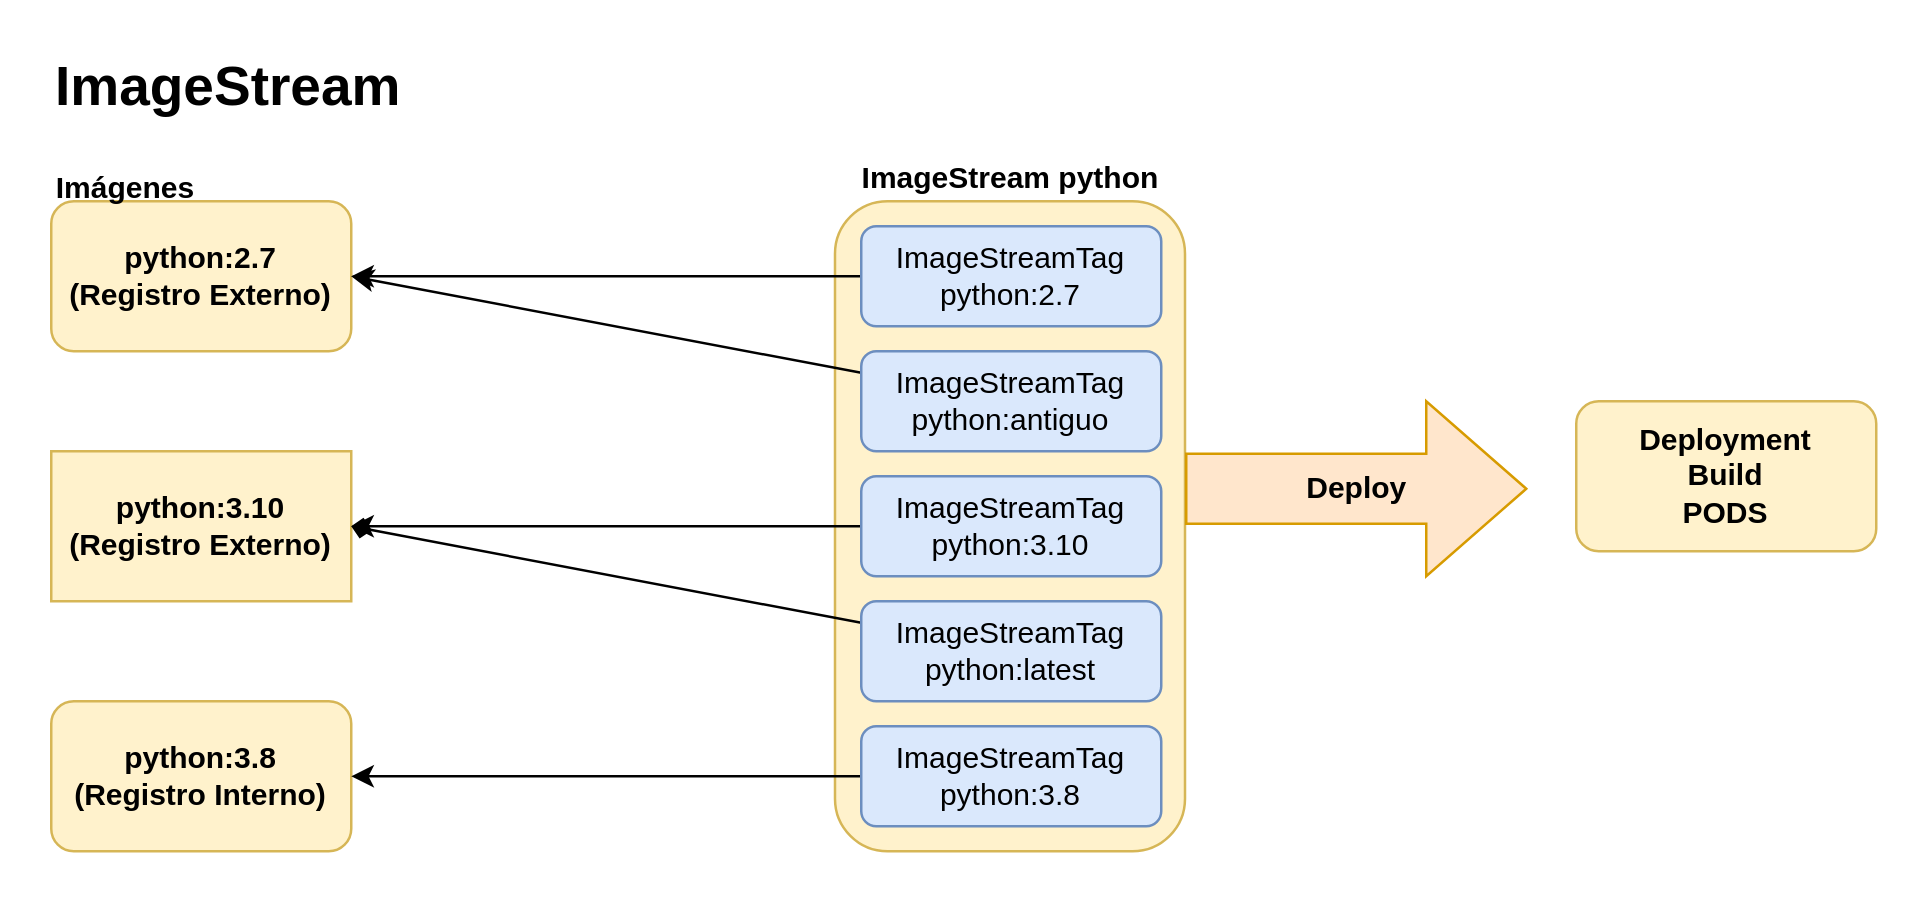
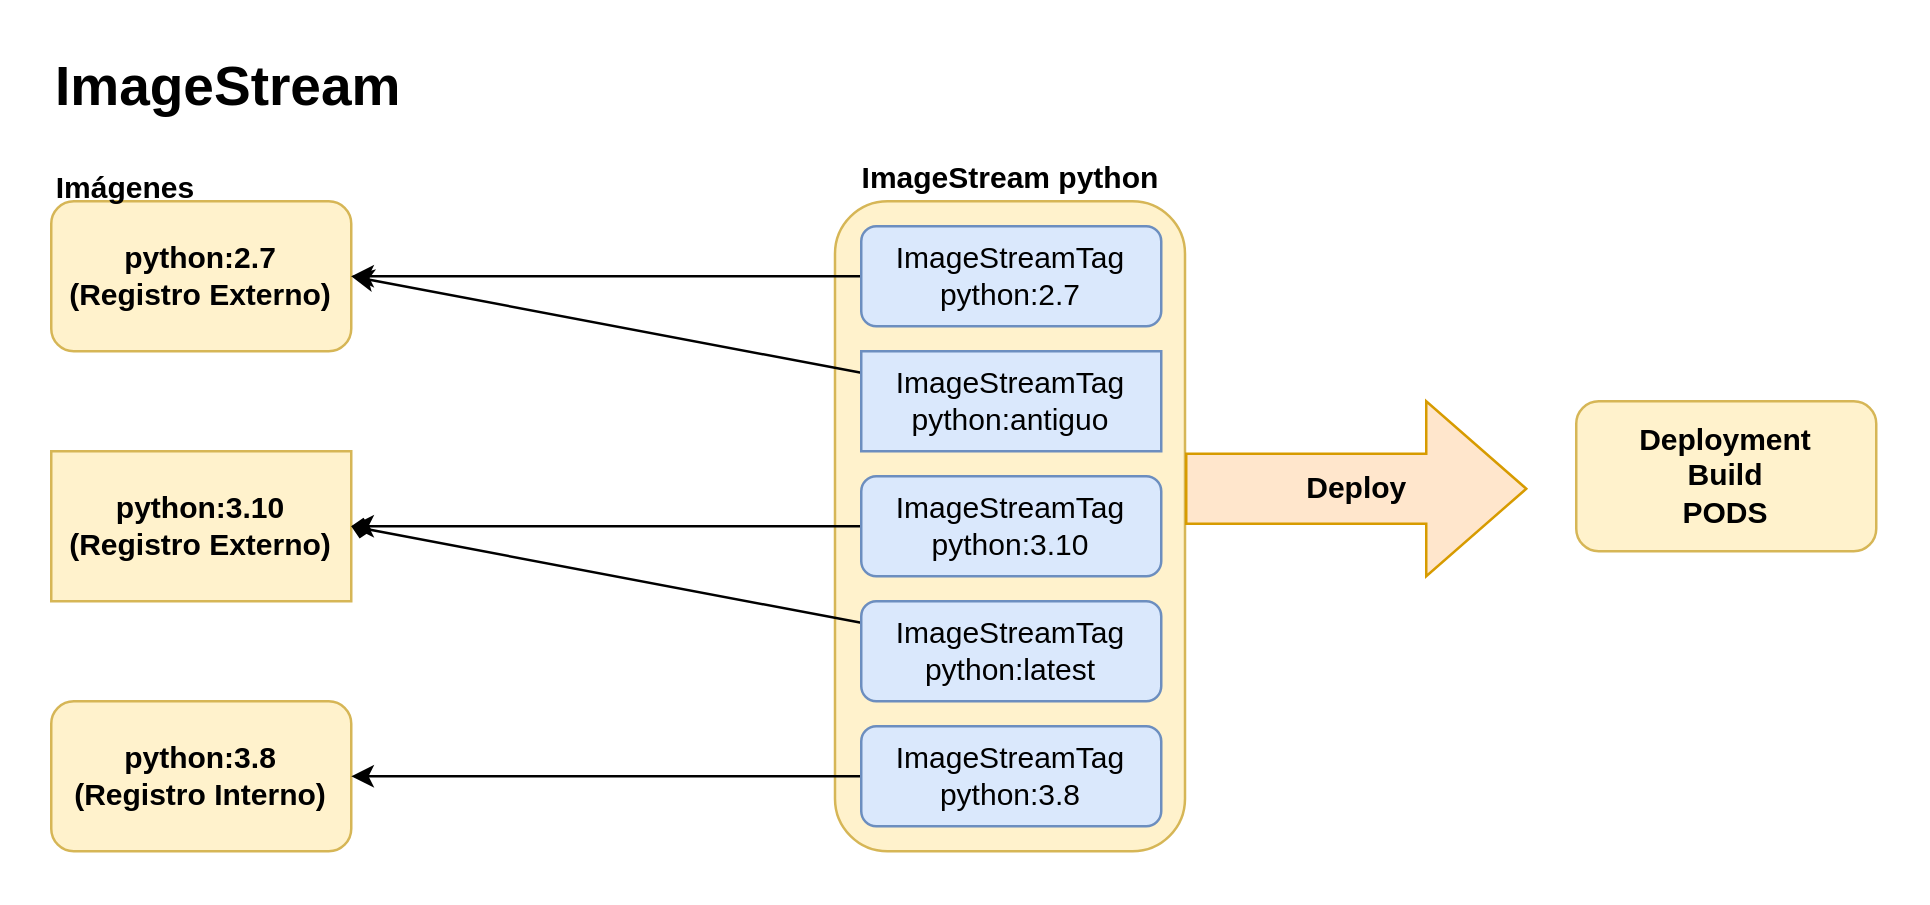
(1011, 401) -> (1011, 401)
